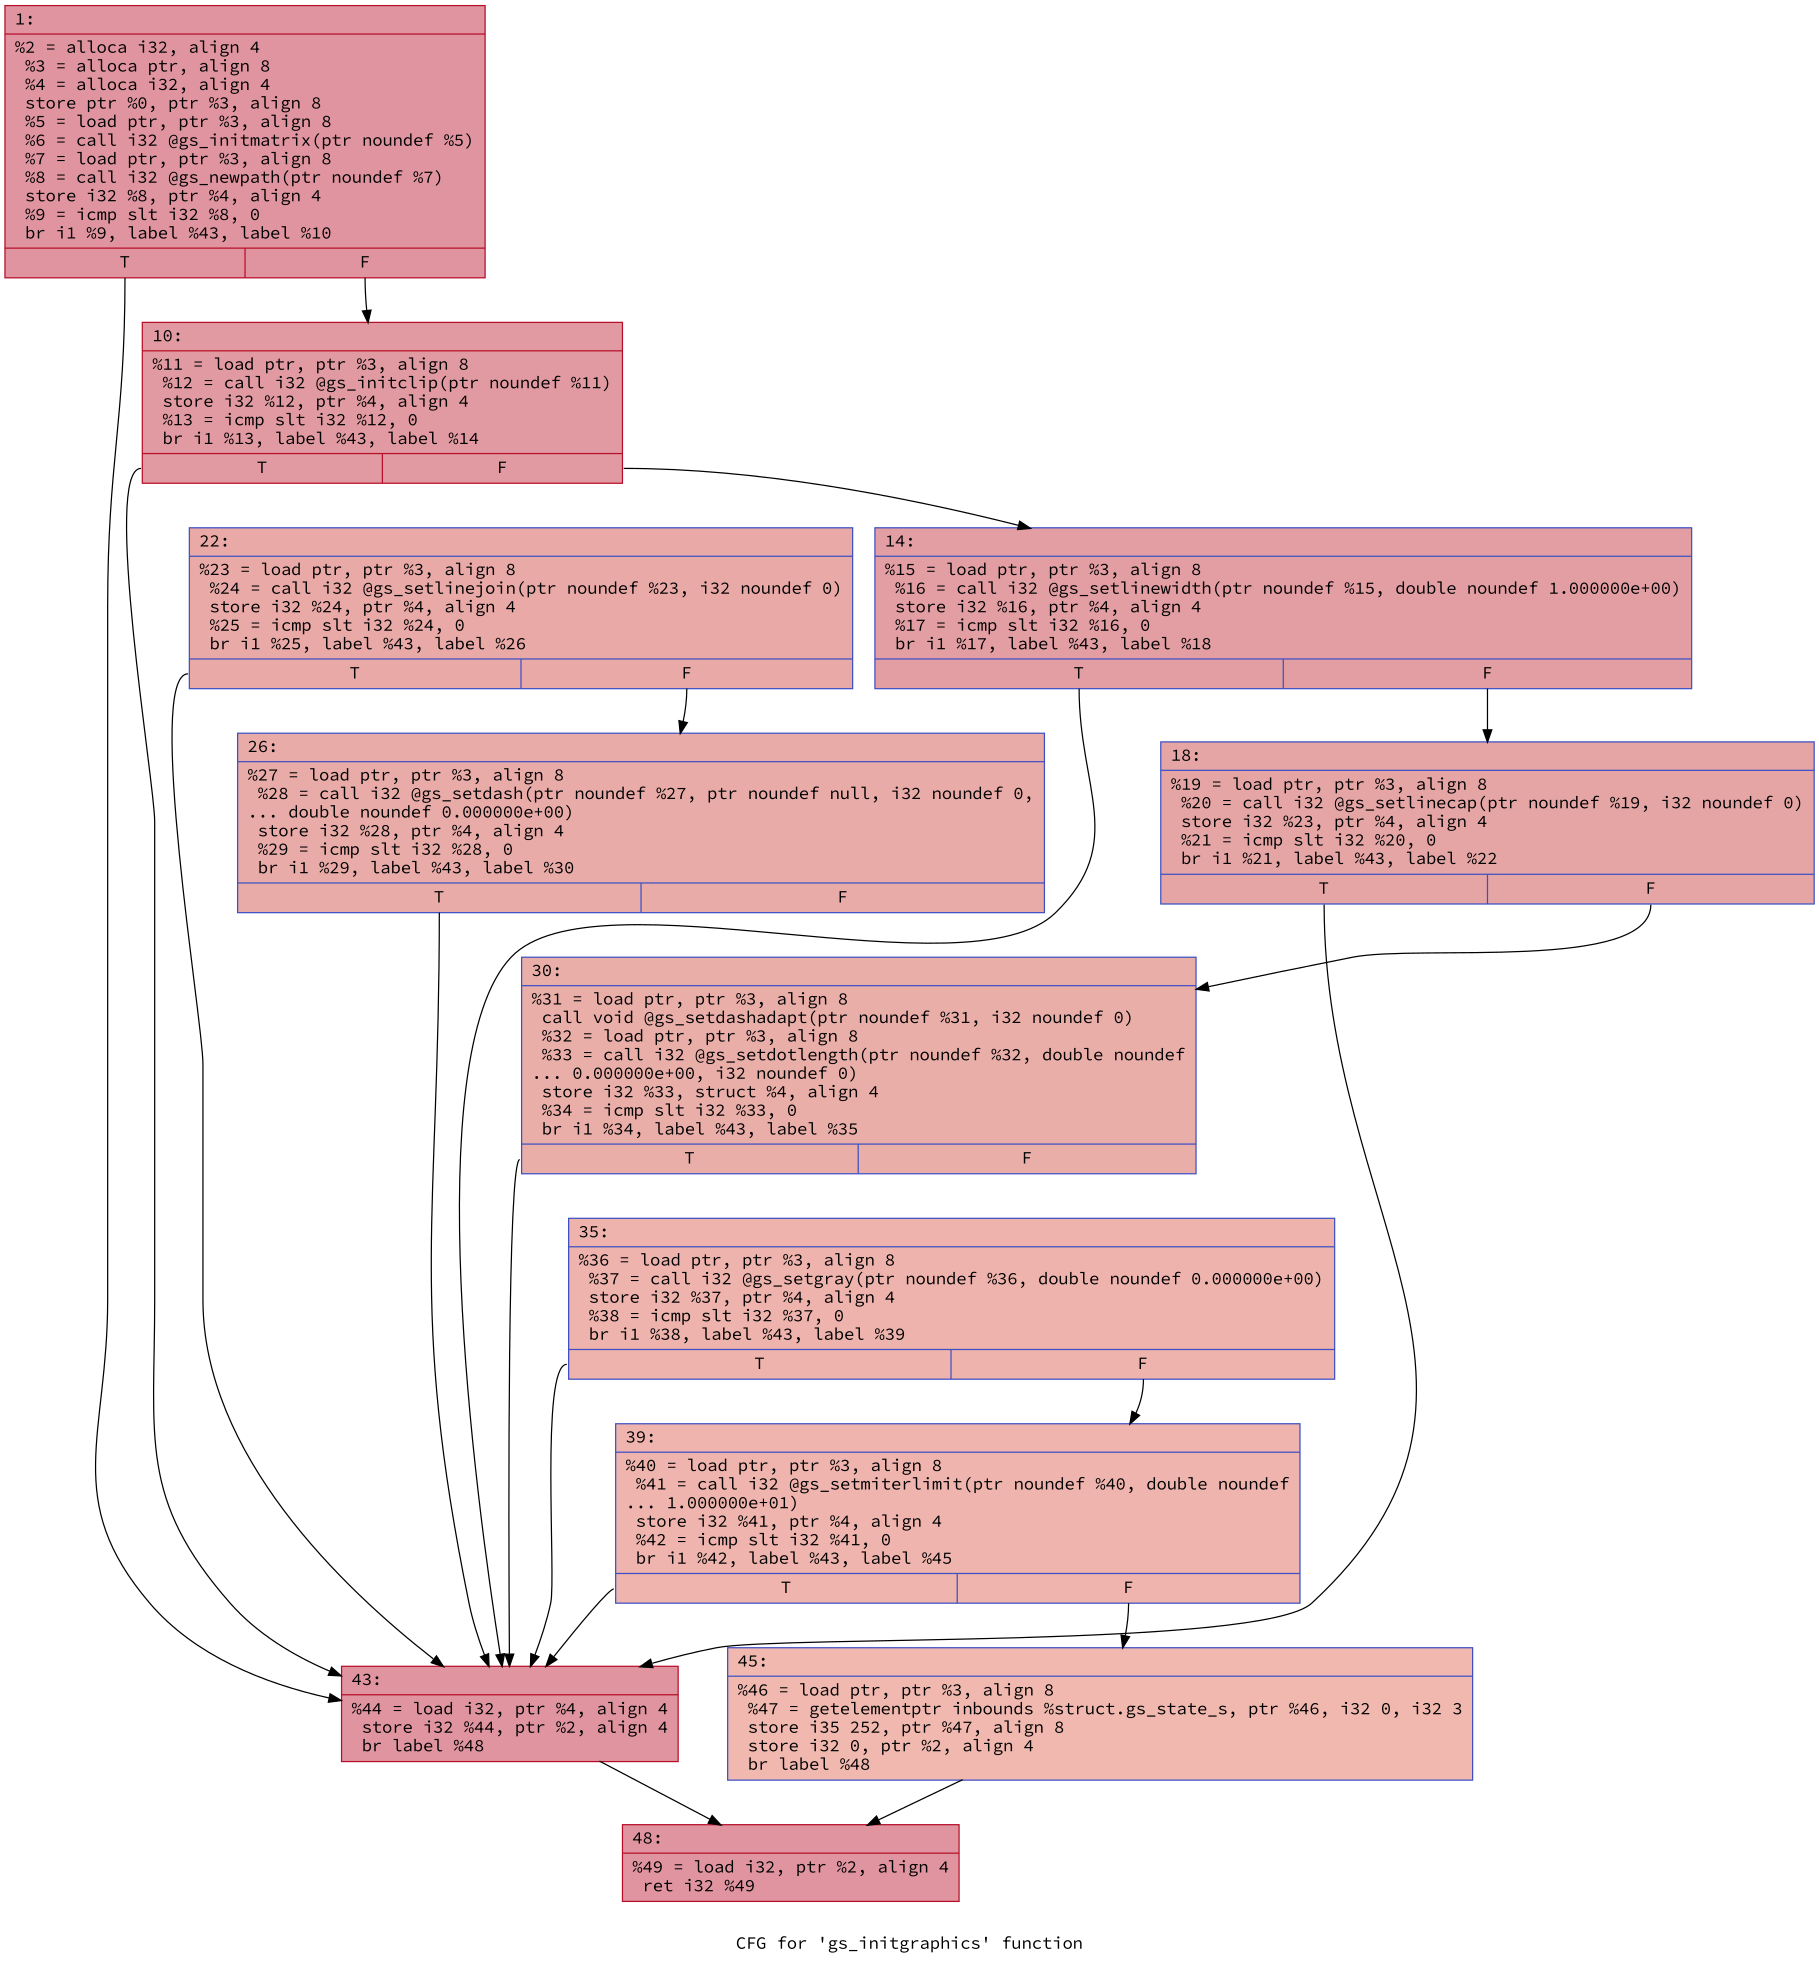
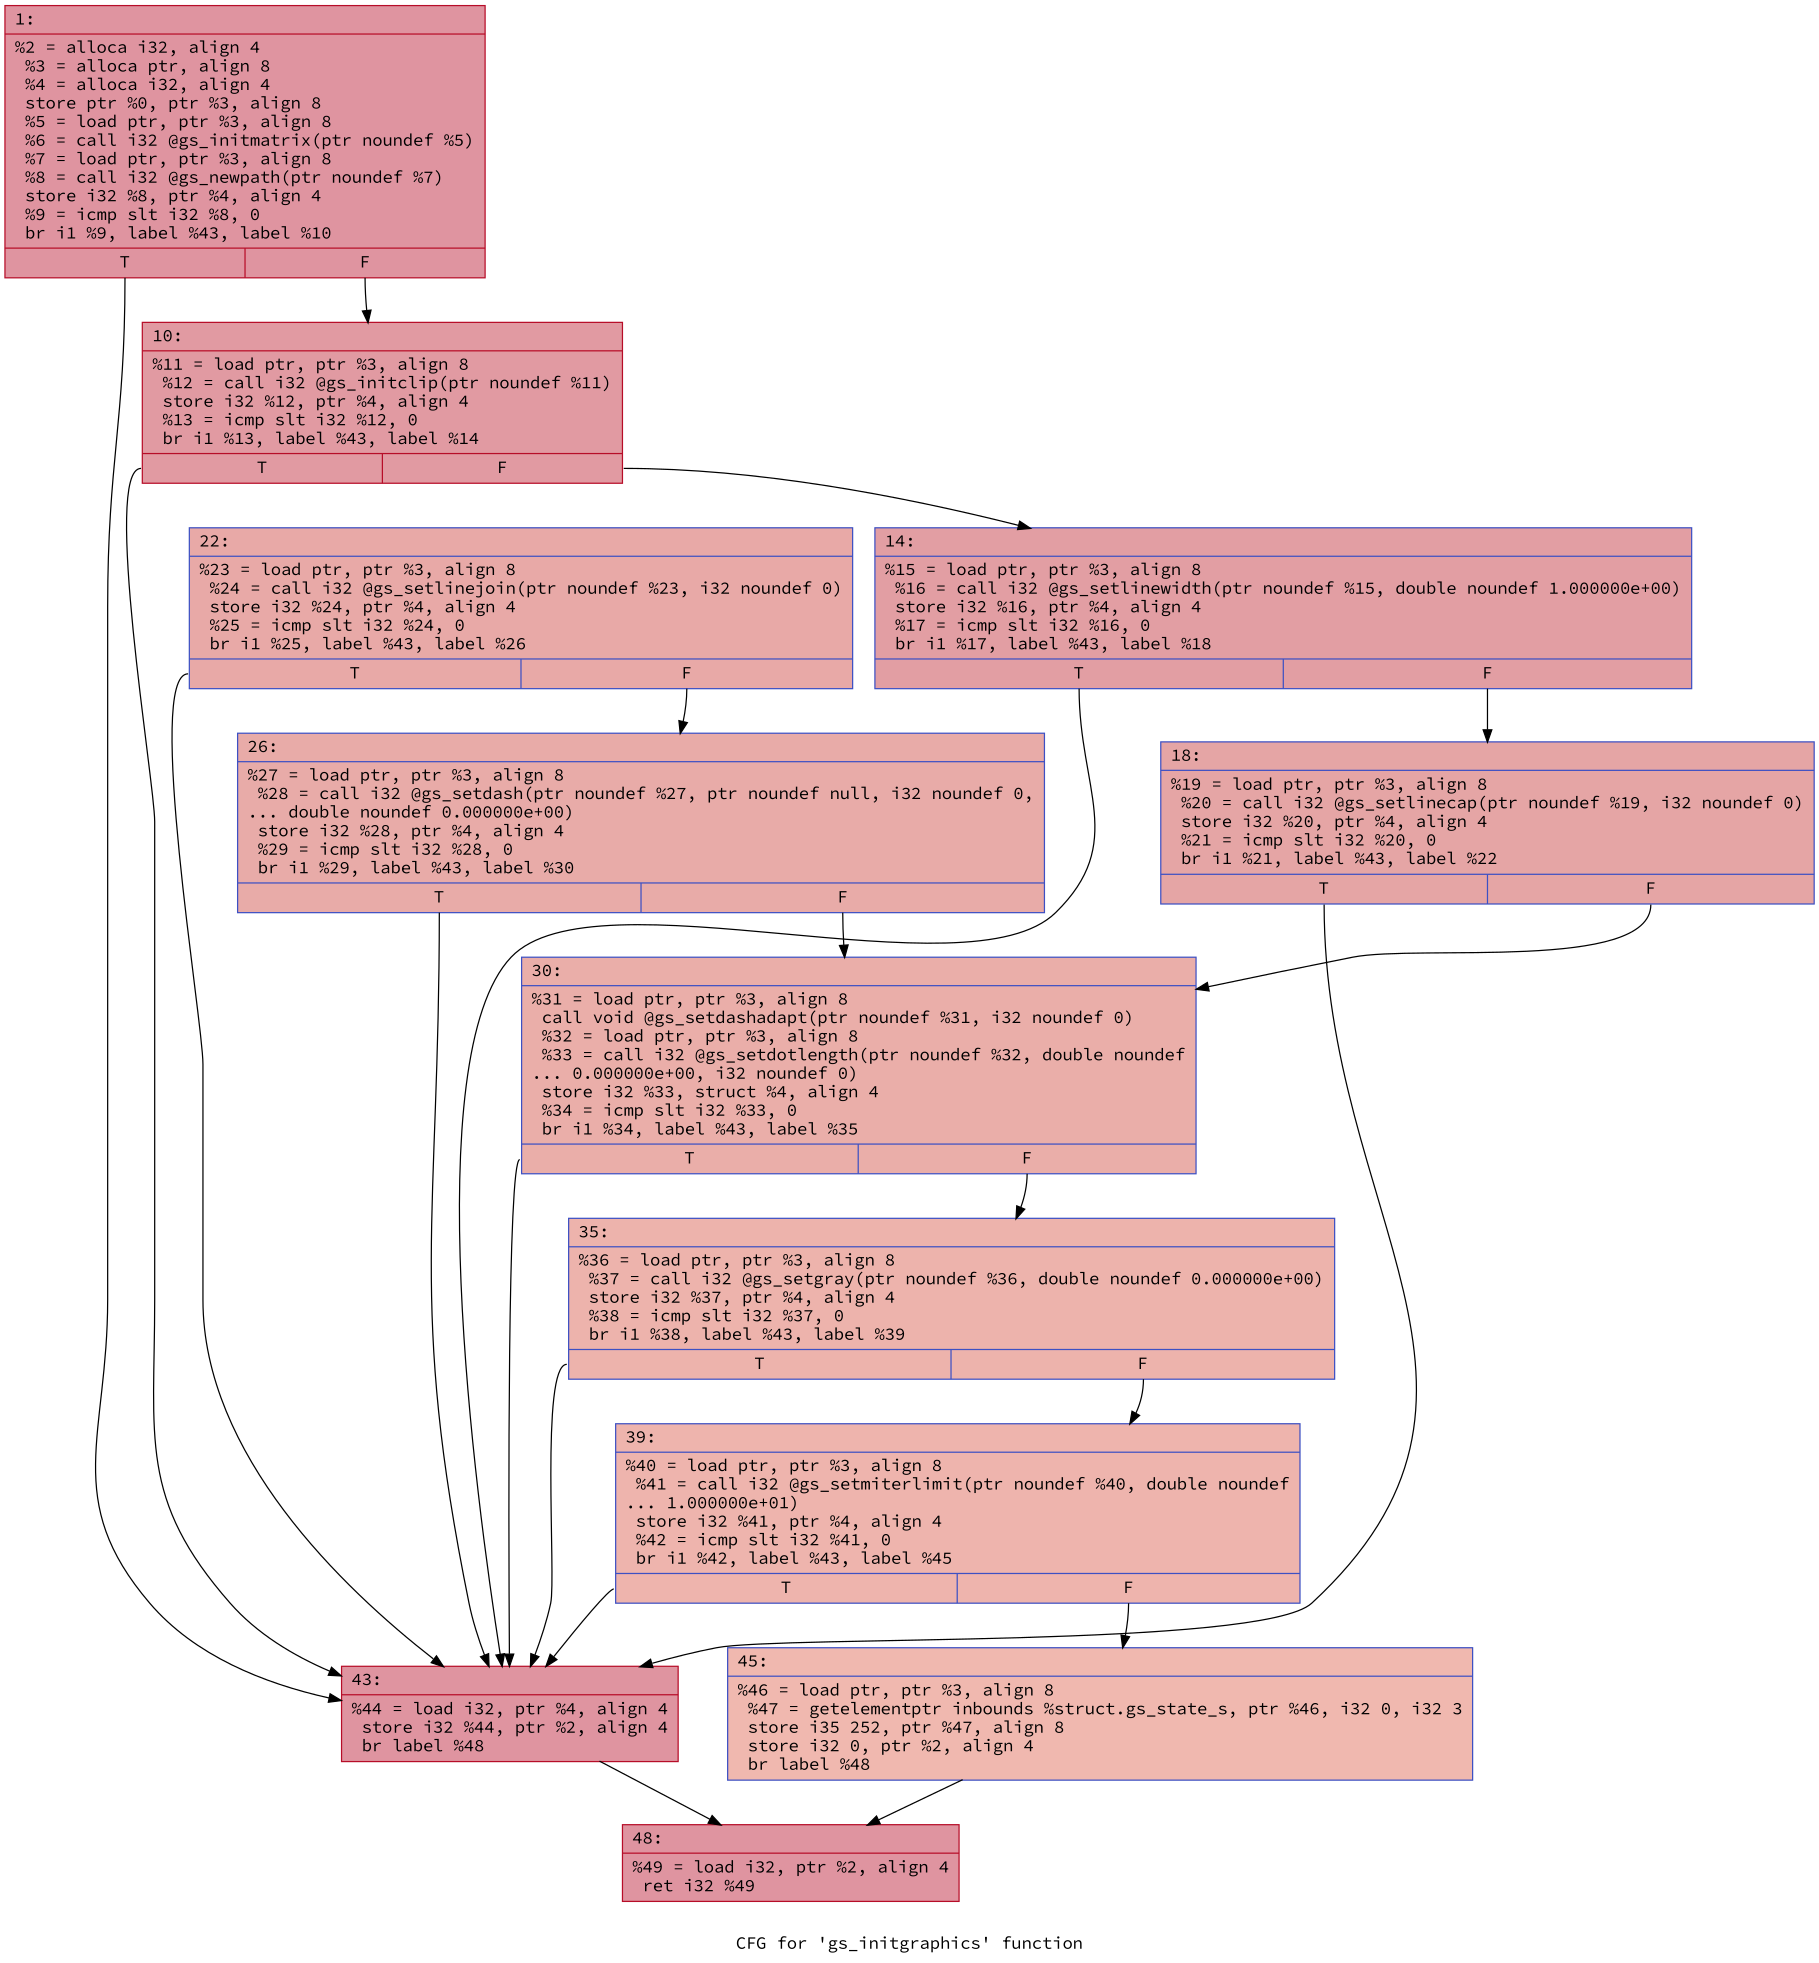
(1329, 822) -> (1329, 822)
none -> (843, 929)
none -> (1025, 1191)
